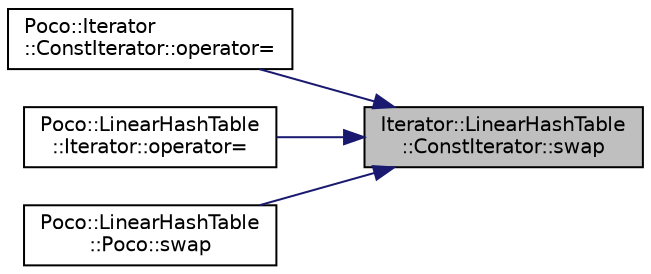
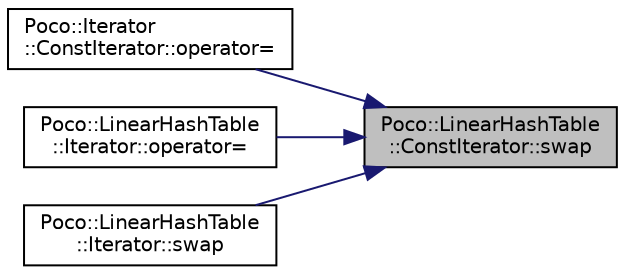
(504, 137) -> (491, 137)
(150, 235) -> (150, 235)
